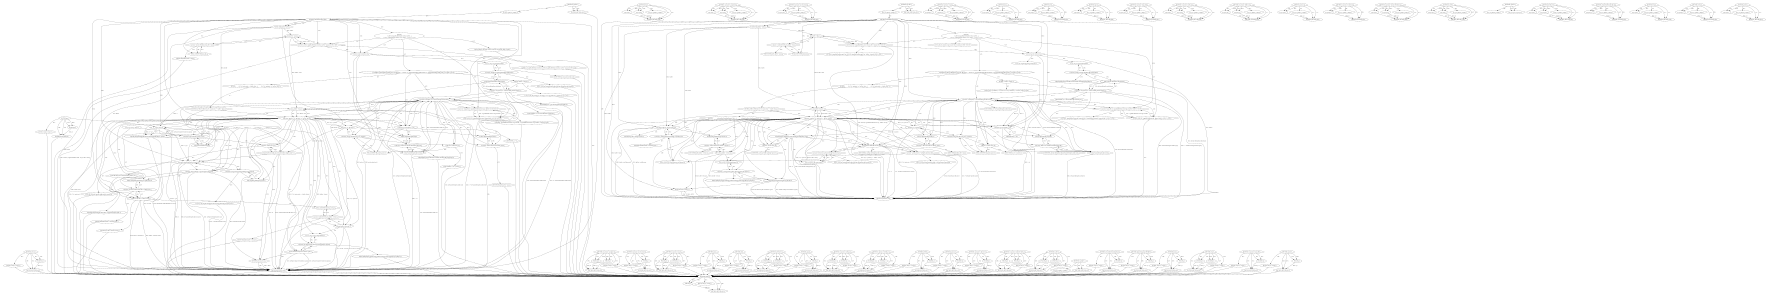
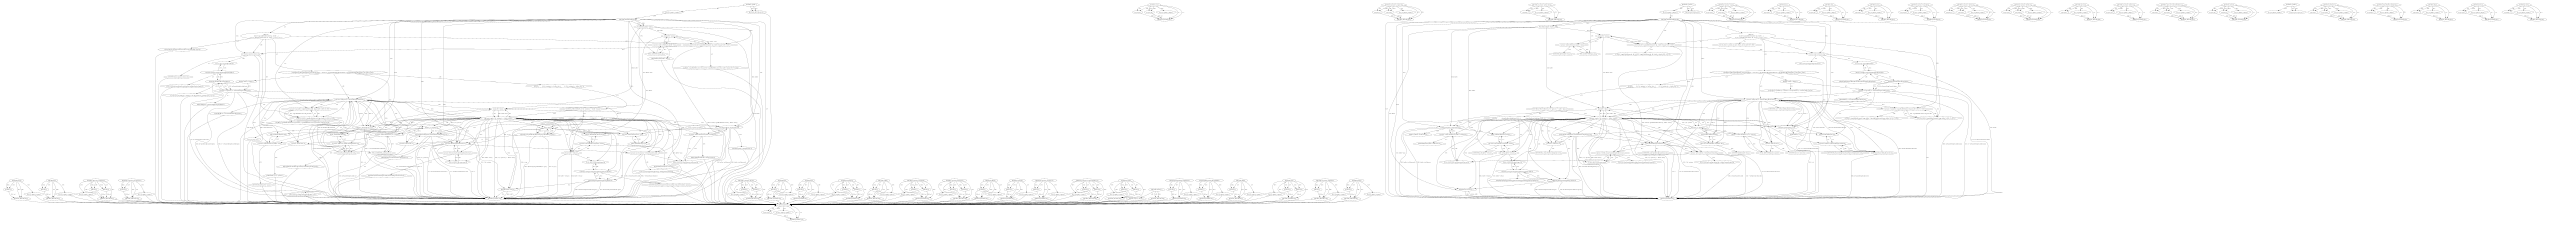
(112, 122) -> (546, 132)
(182, 132) -> (589, 131)
